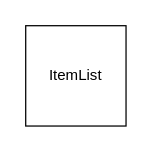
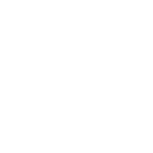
(76, 76) -> none
